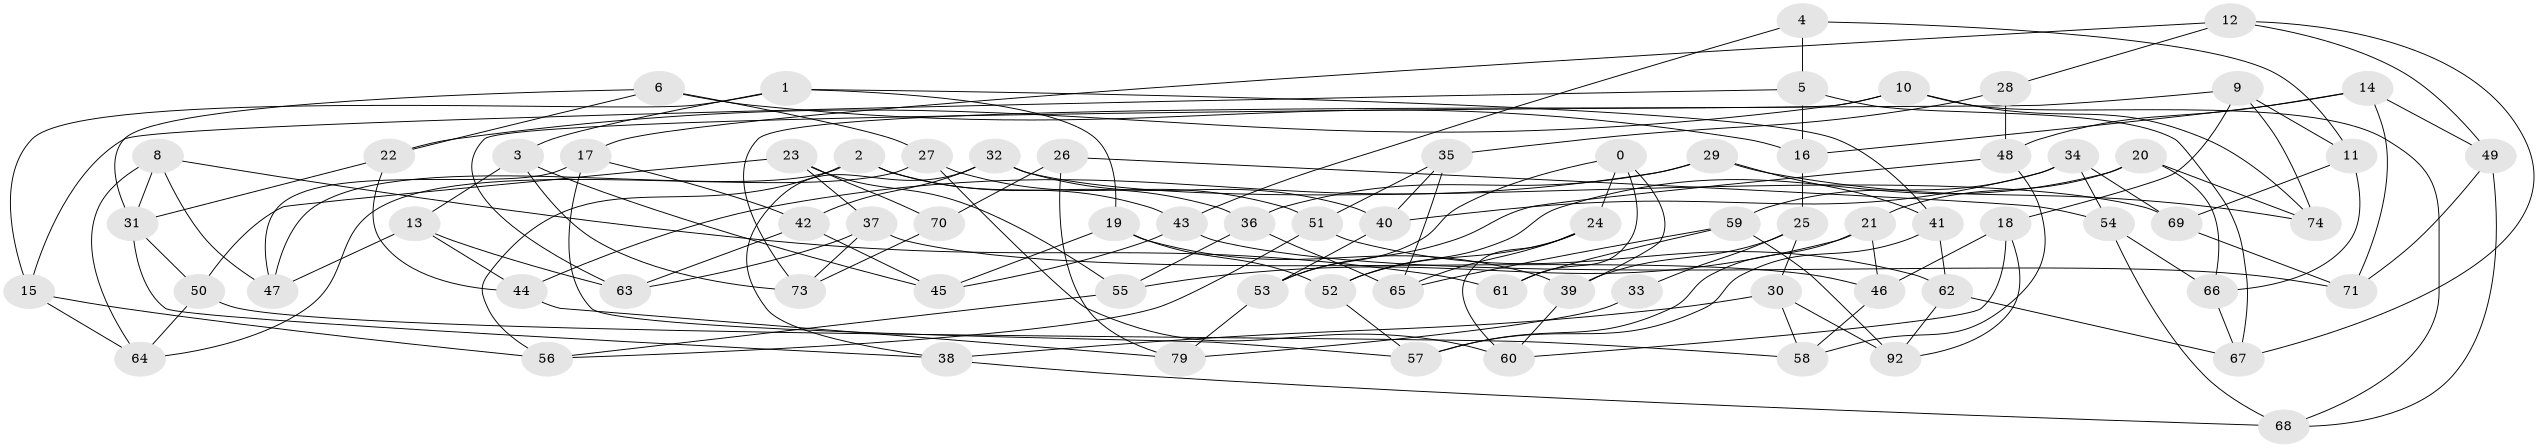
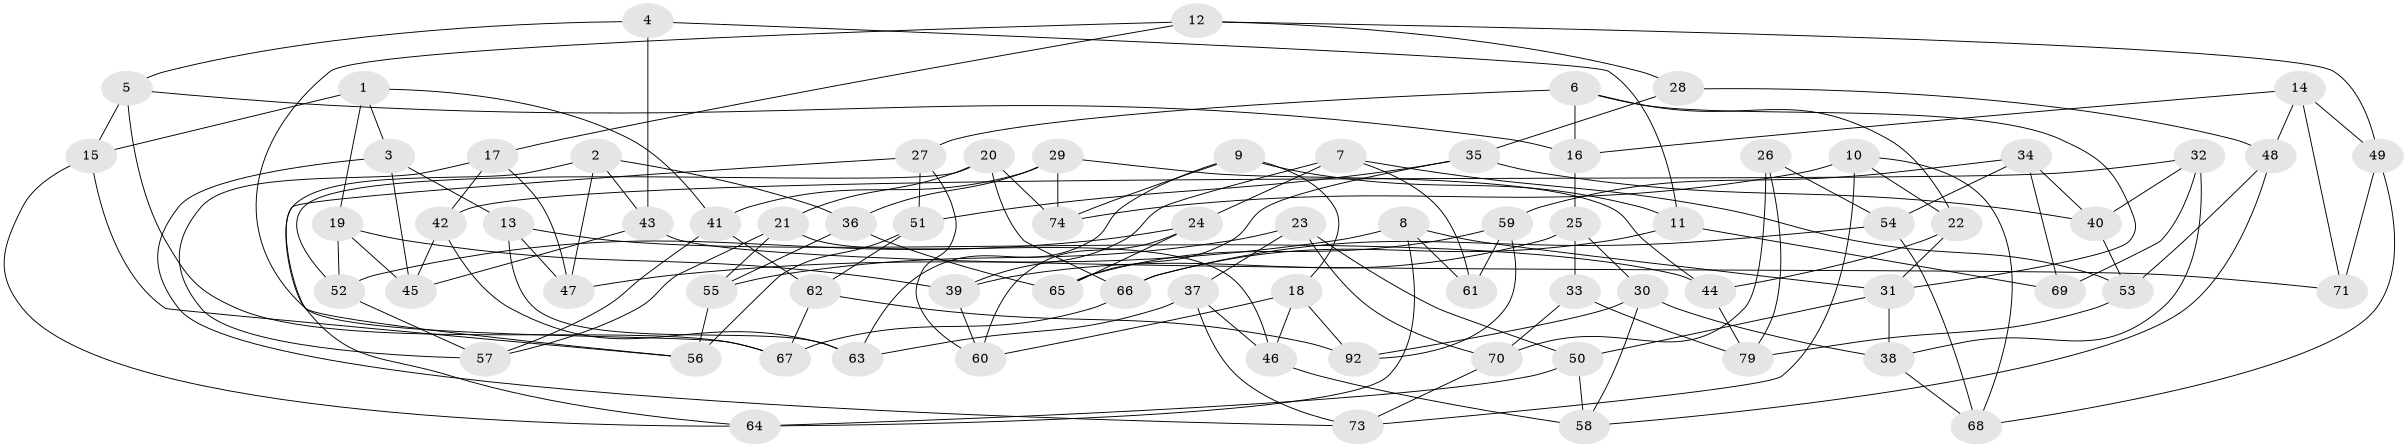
(1621, 156) -> (1341, 156)
(2264, 258) -> none
none -> (1545, 317)
